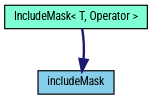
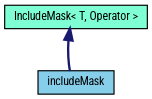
(84, 44) -> (68, 56)
